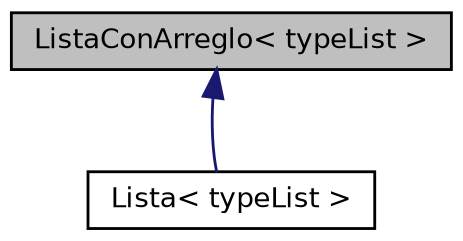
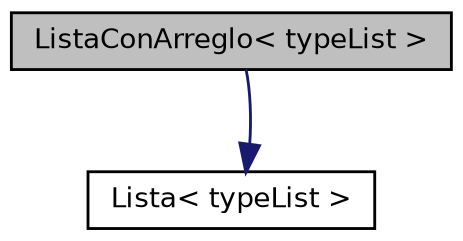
(213, 135) -> (250, 107)
